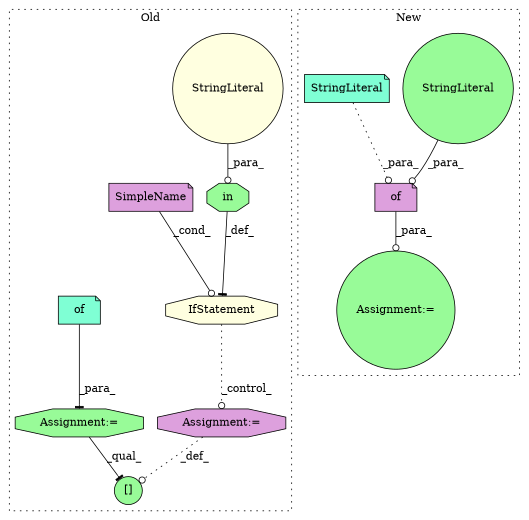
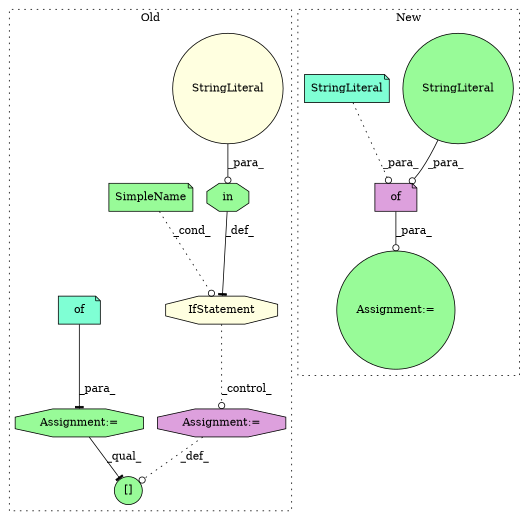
(151, 197) -> (151, 197)
(185, 251) -> (185, 251)
